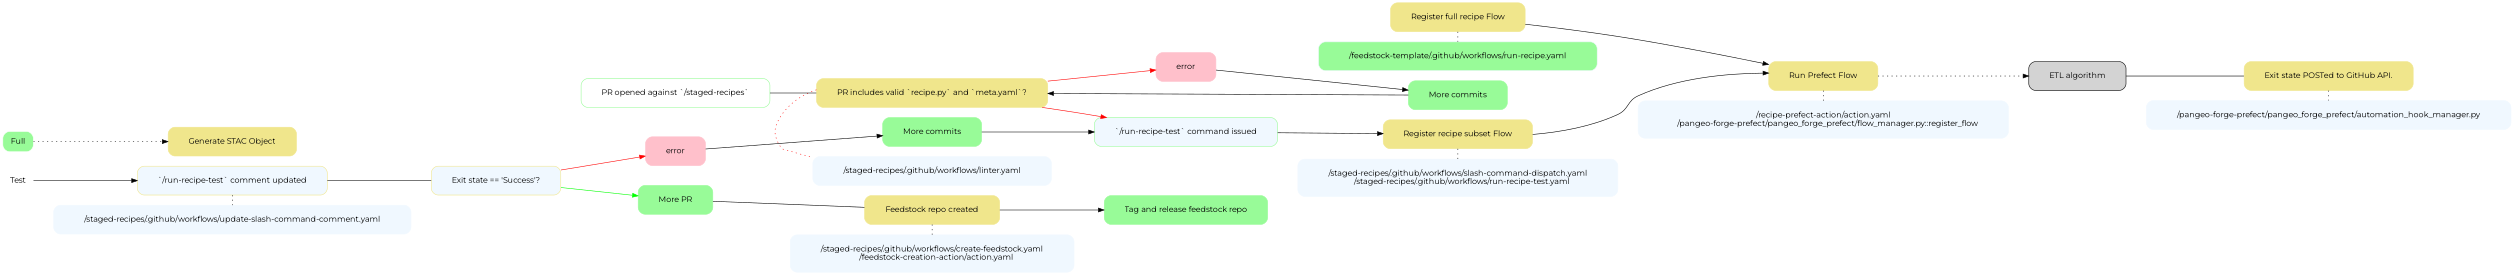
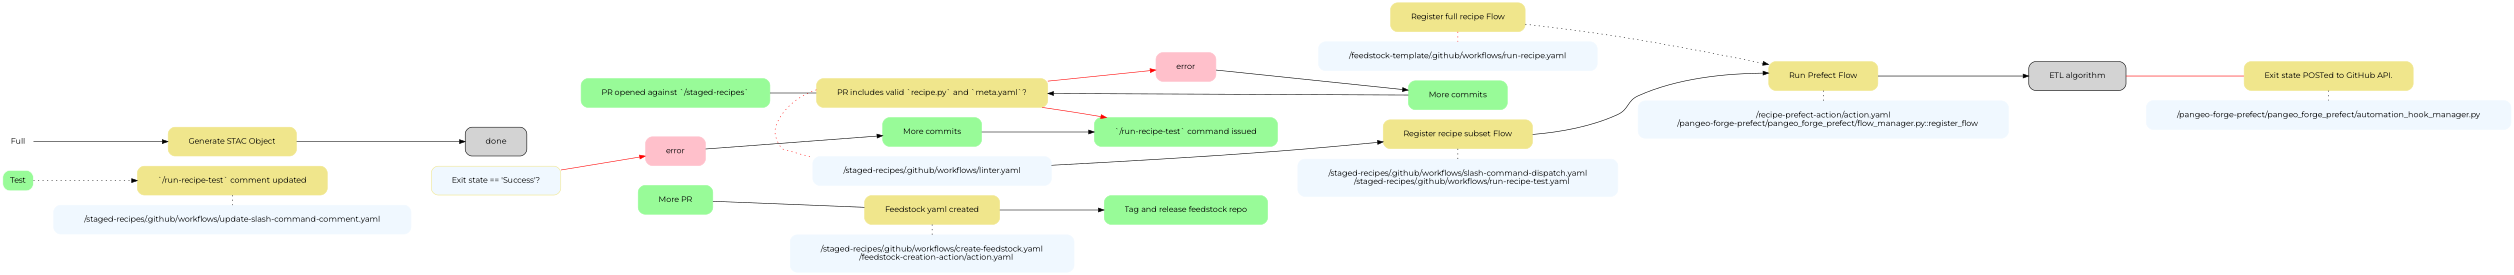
(1458, 37) -> (1458, 37)
(1645, 41) -> (1645, 41)
(1458, 56) -> (1458, 56)
(1950, 76) -> (1950, 76)
(2185, 76) -> (2185, 76)
(676, 93) -> (676, 93)
(1186, 132) -> (1186, 132)
(1327, 133) -> (1215, 156)
(18, 142) -> (18, 142)
(98, 142) -> (98, 142)
none -> (496, 142)
(18, 181) -> (18, 181)
(82, 181) -> (82, 181)
(232, 181) -> (232, 181)
(379, 181) -> none
(597, 191) -> none
(932, 210) -> (932, 210)
